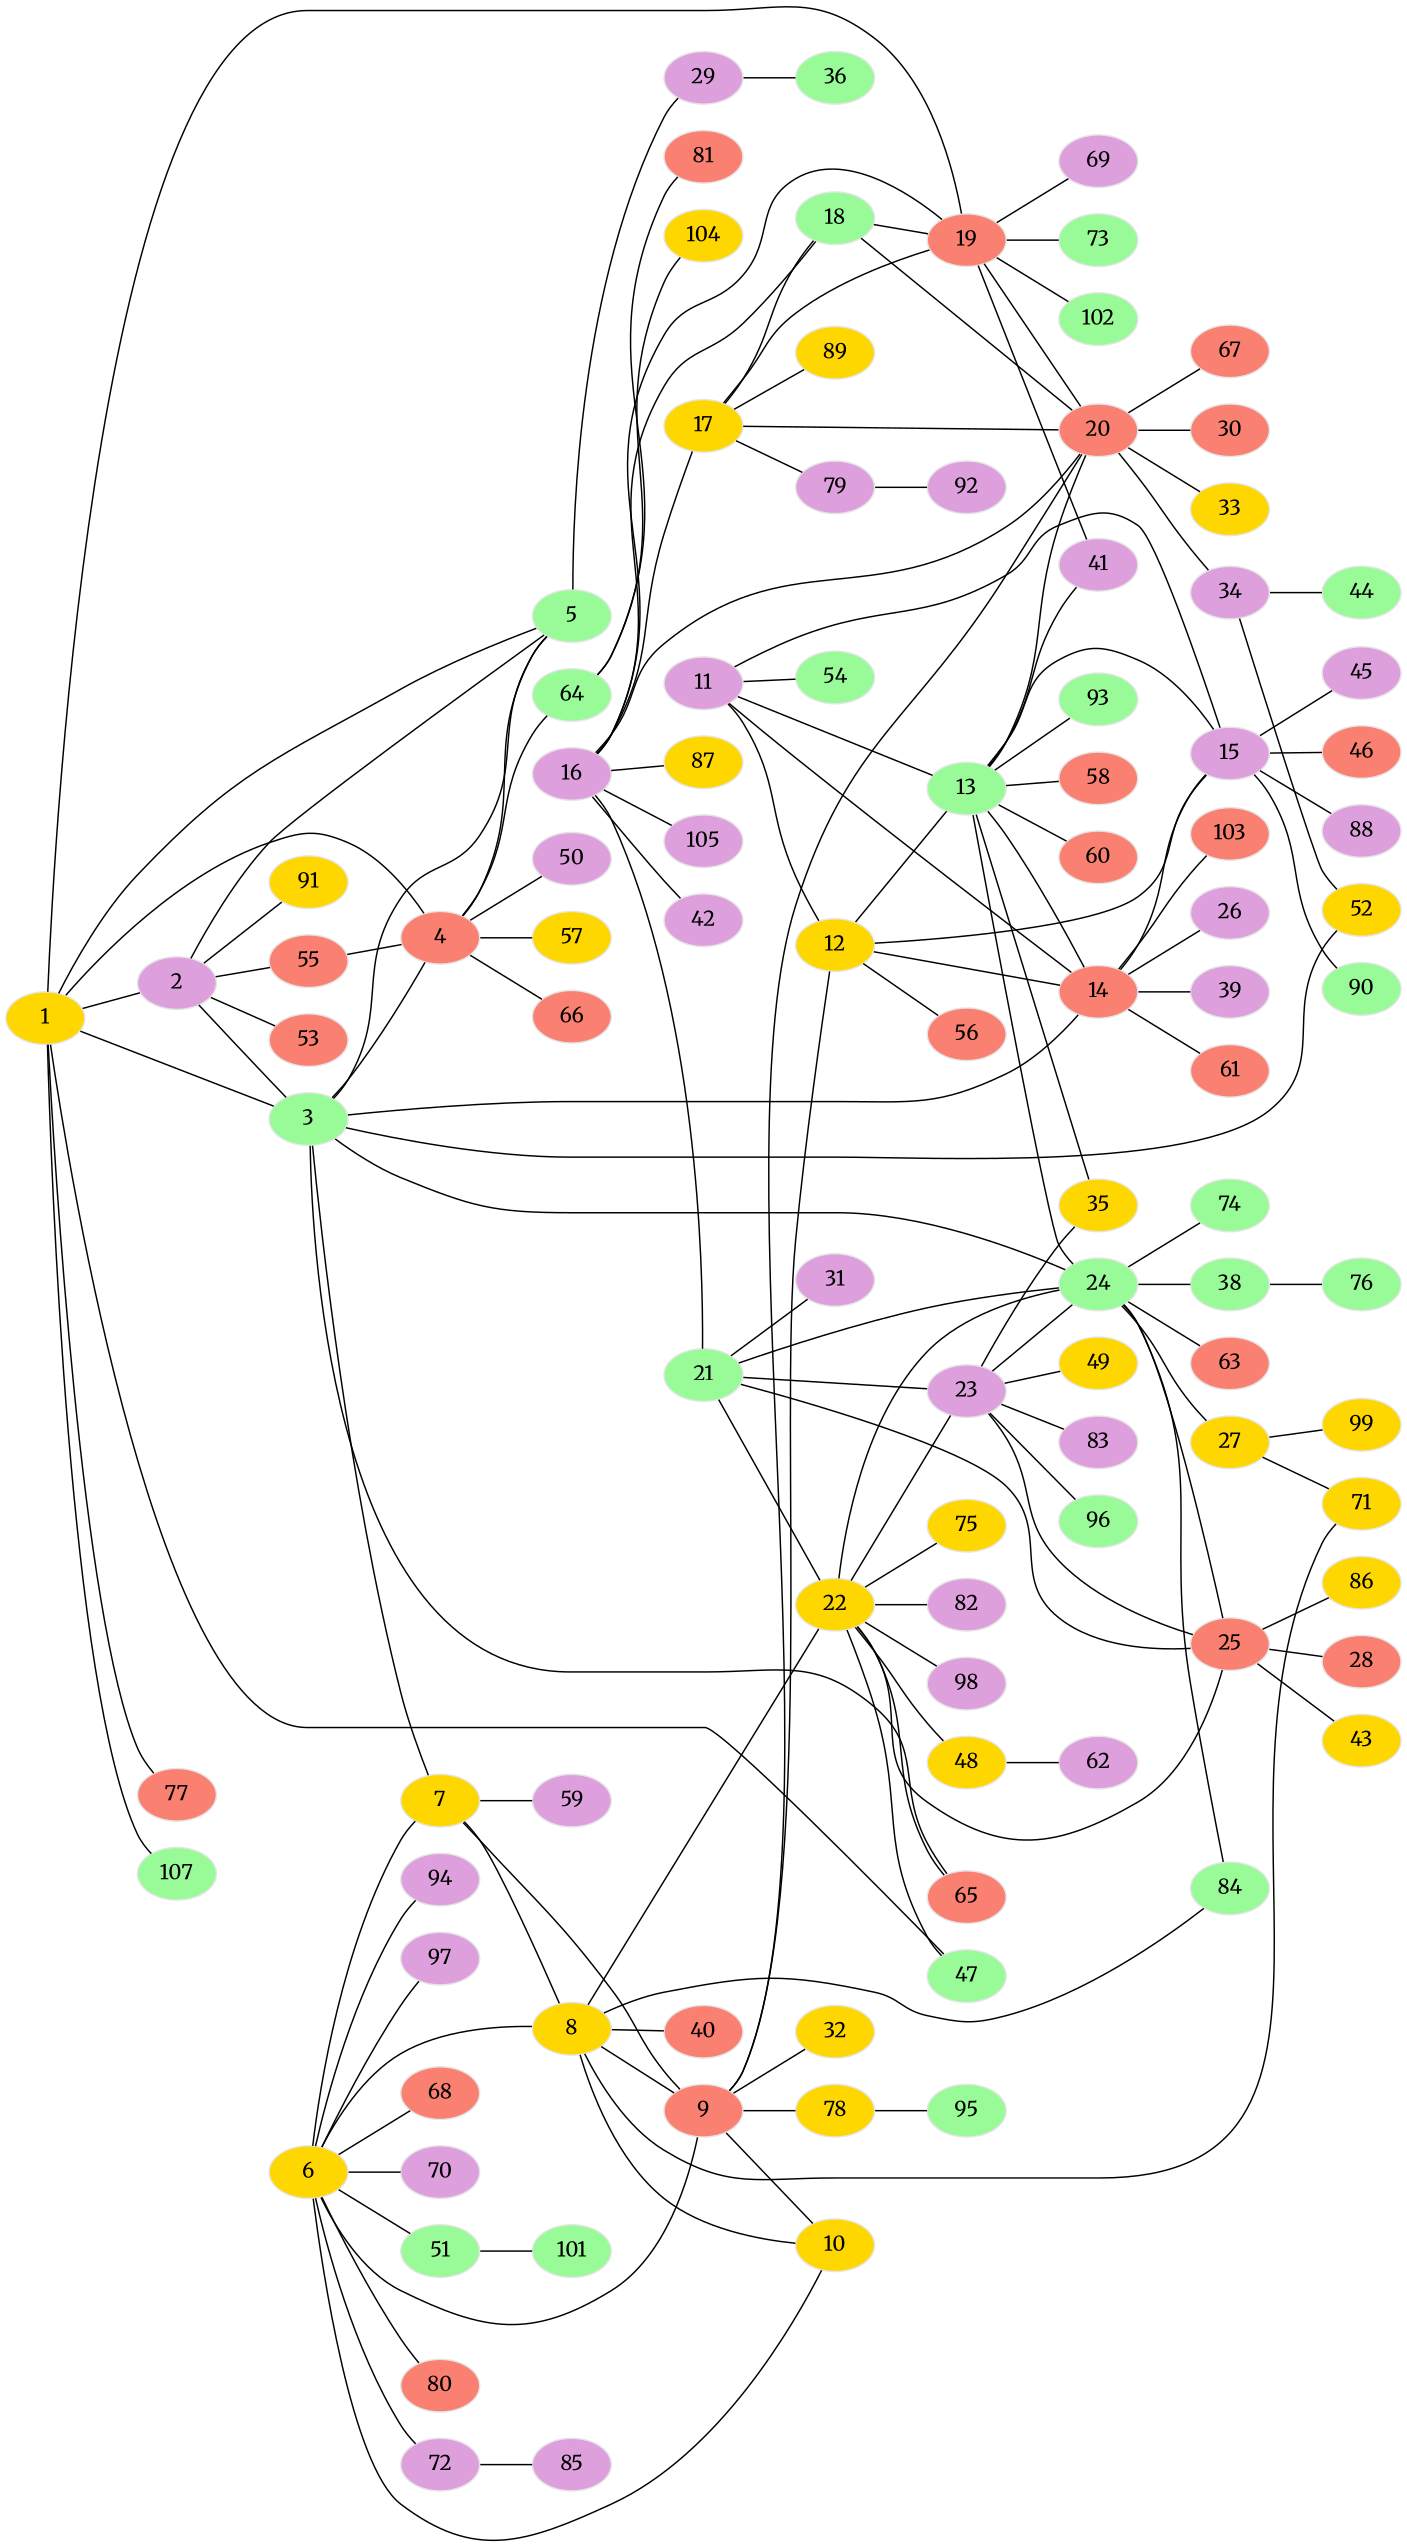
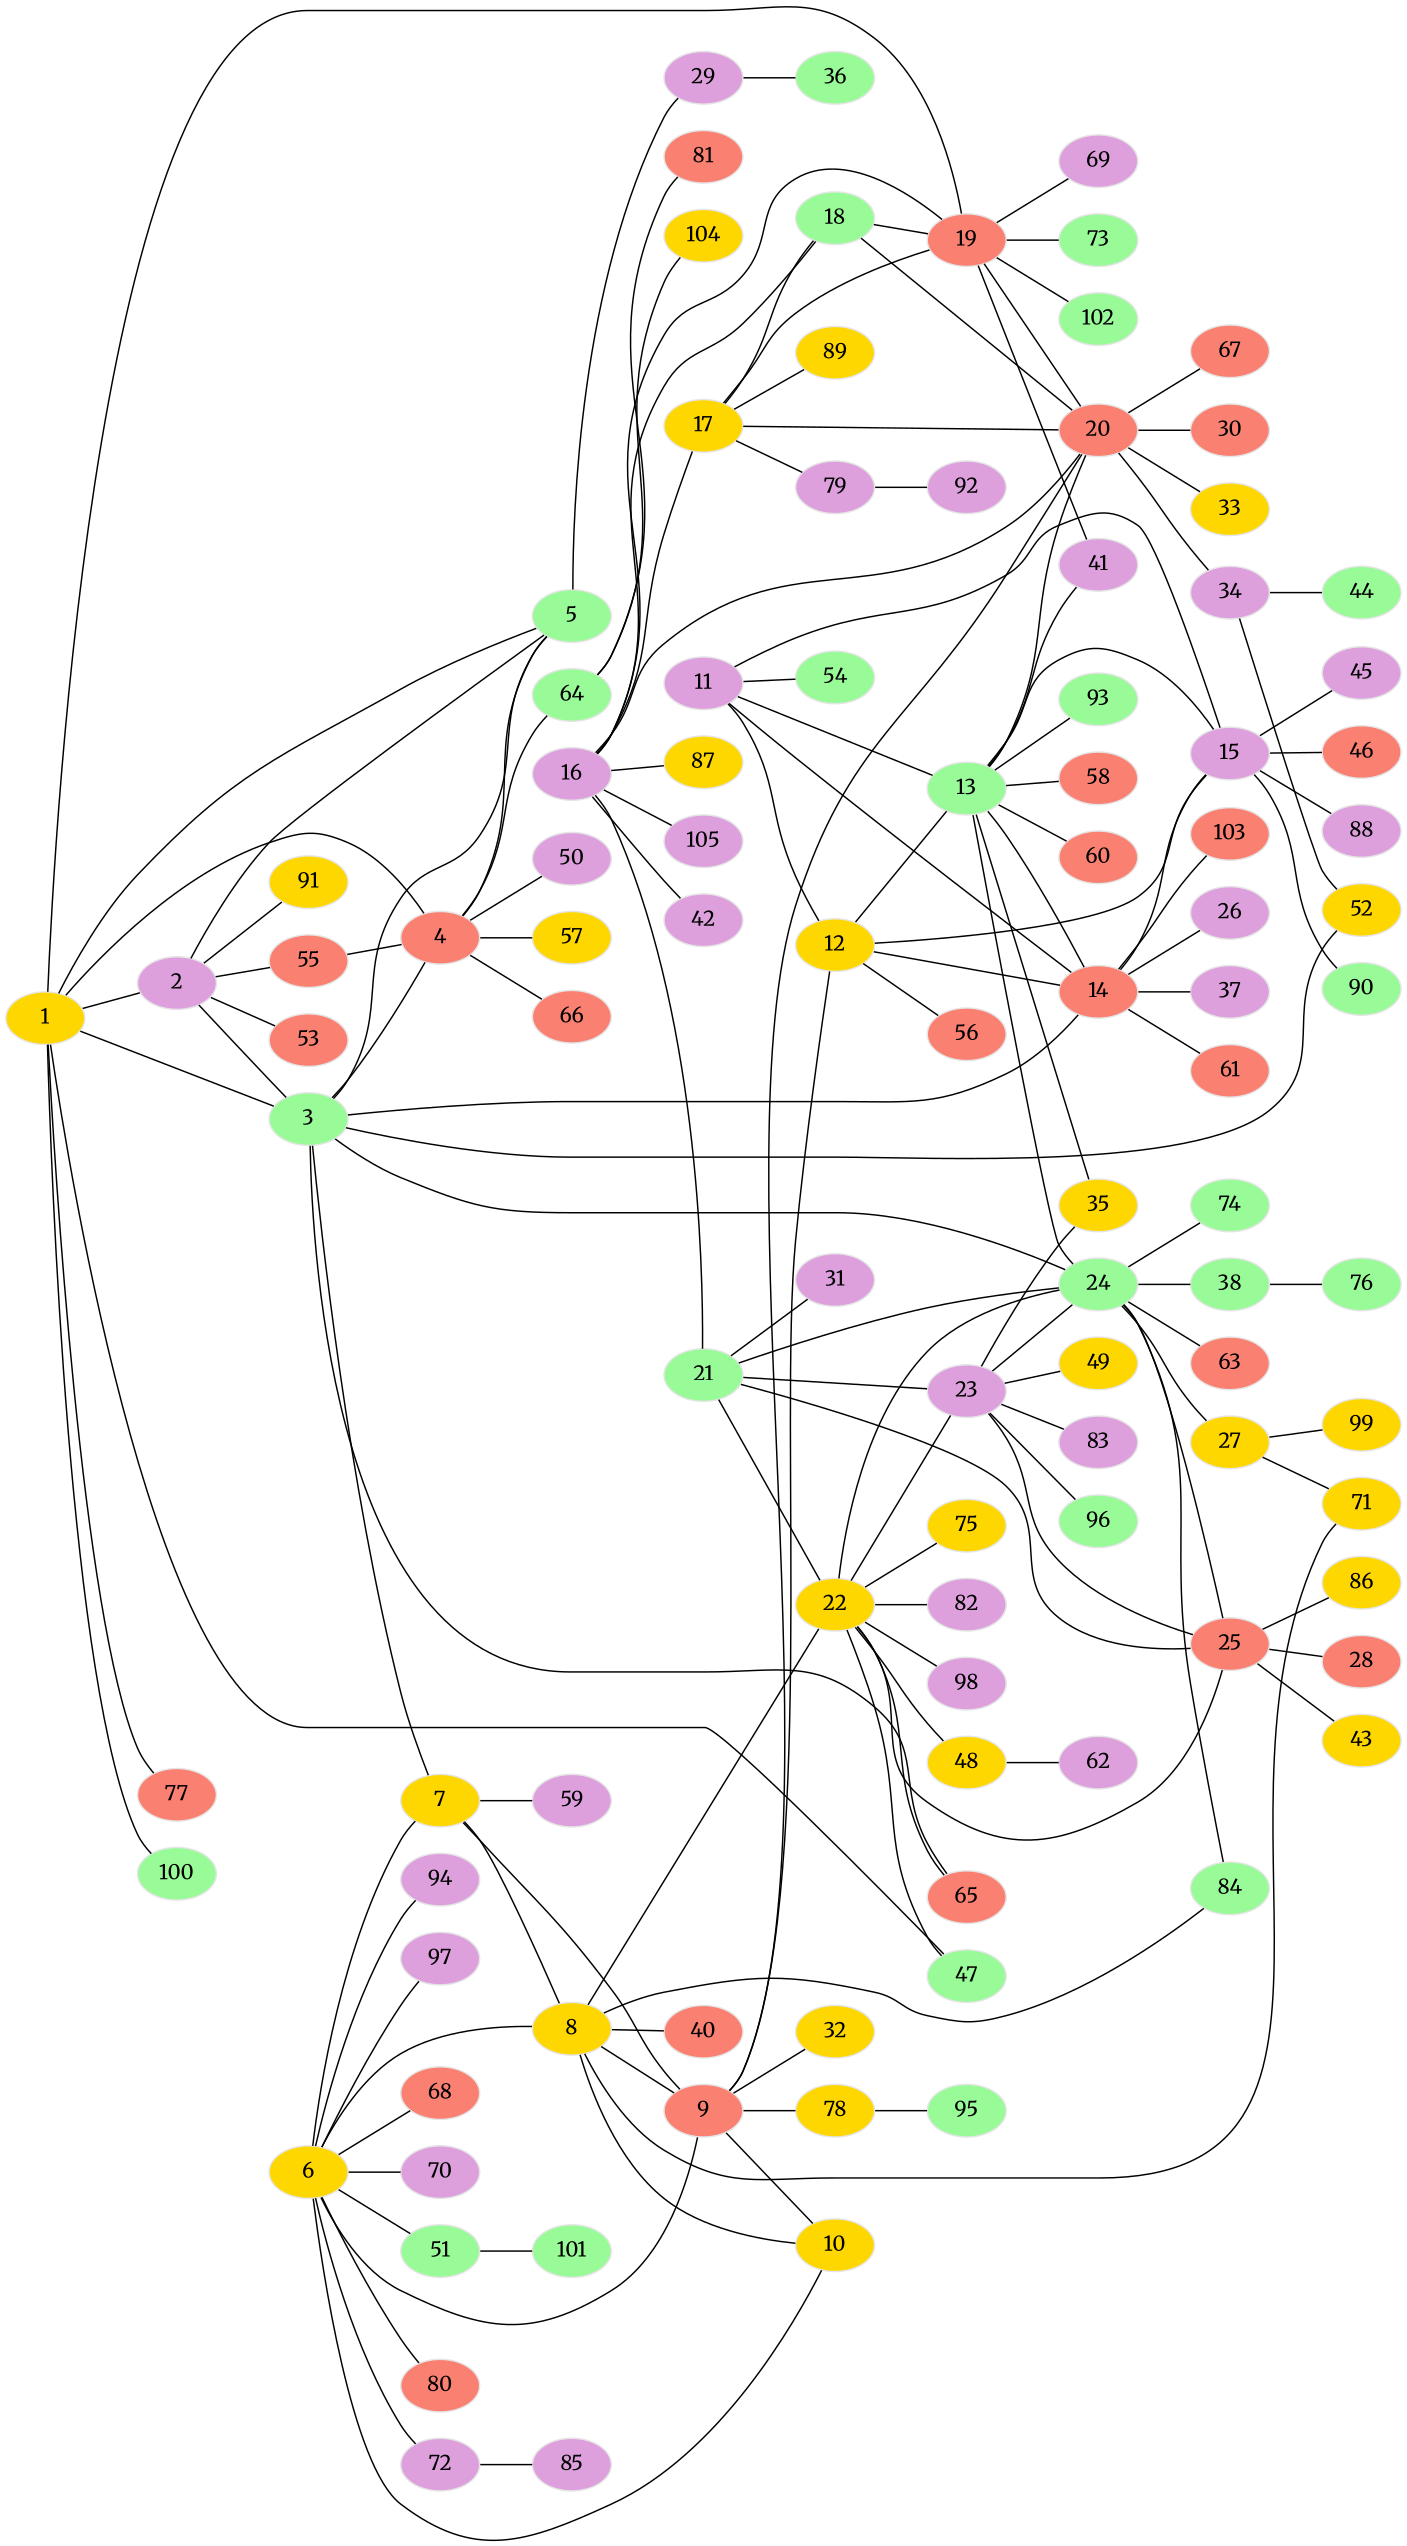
(1230, 992) -> (1230, 992)
(177, 1874) -> (177, 1874)
